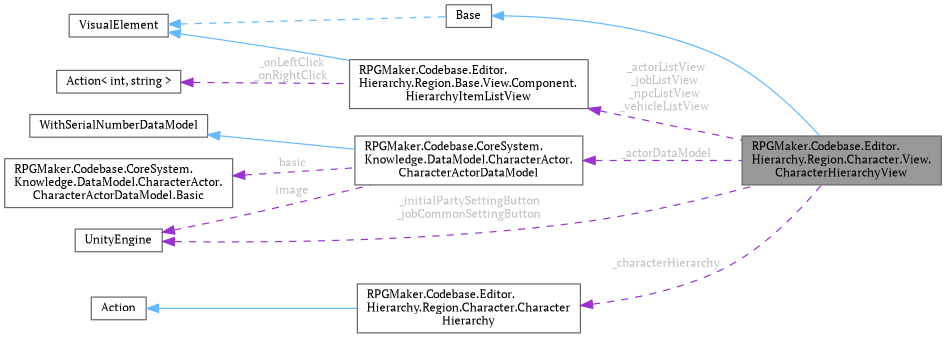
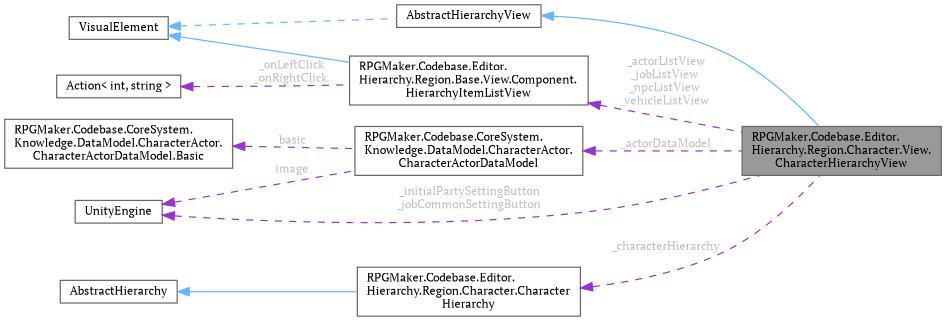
(469, 16) -> (469, 16)
(119, 126) -> none
(119, 308) -> (119, 292)
